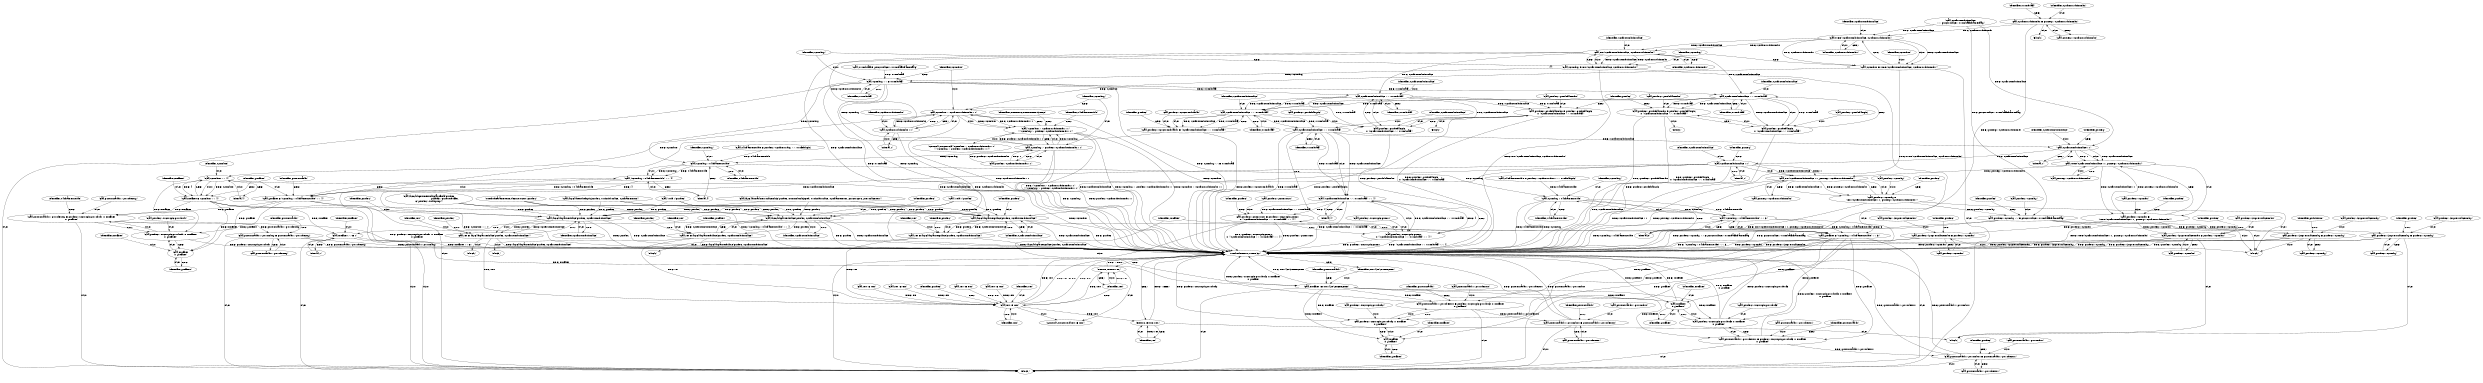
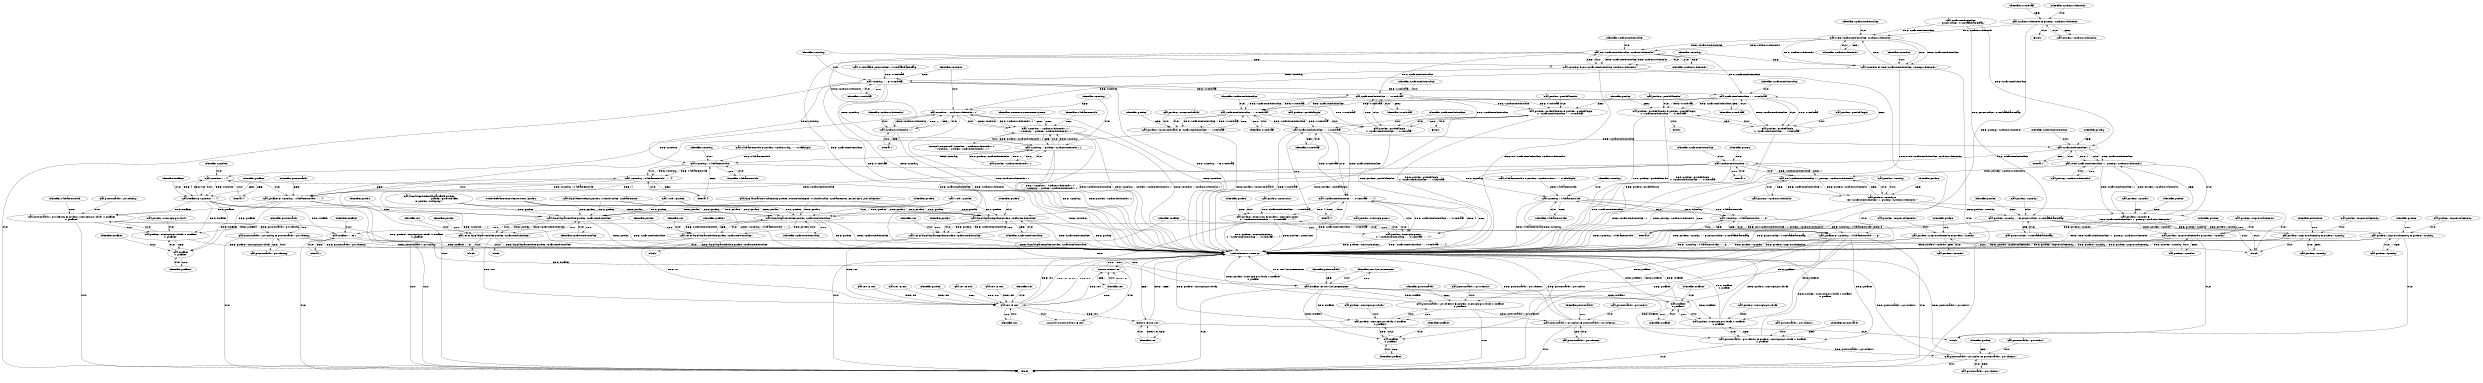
(1899, 67) -> (1899, 67)
(200, 187) -> (200, 187)
(153, 209) -> (208, 217)
none -> (2029, 236)
(1309, 261) -> (1355, 279)
(1744, 314) -> (1744, 314)
